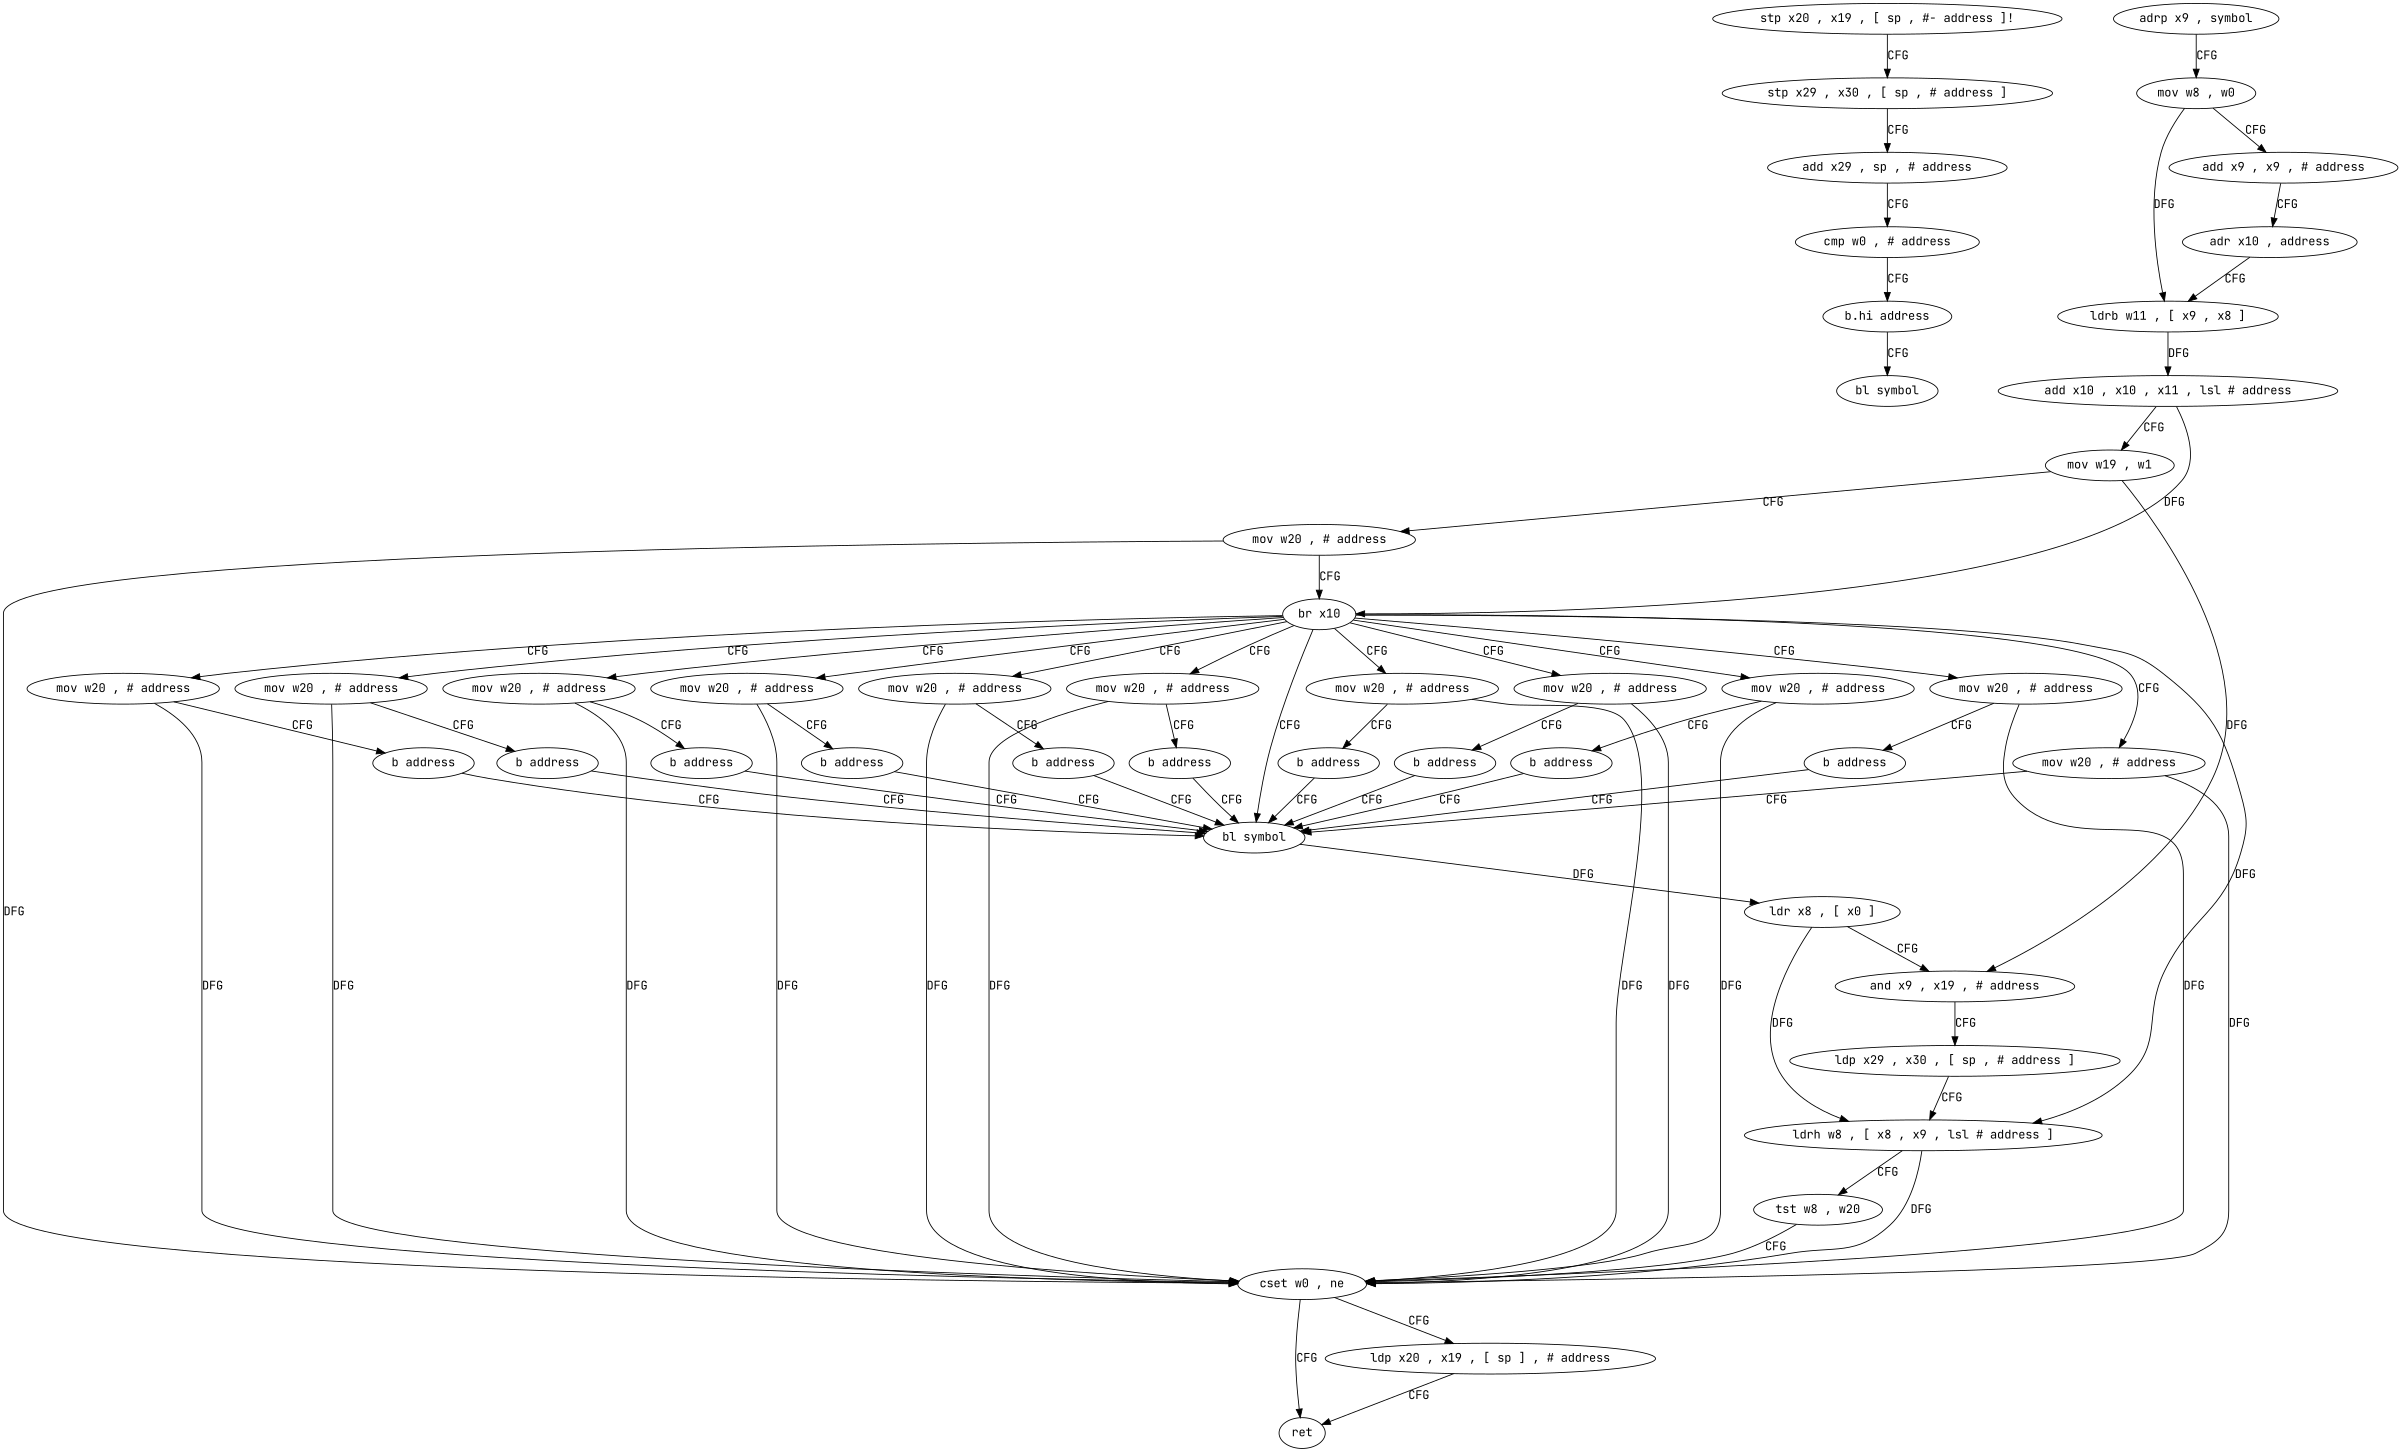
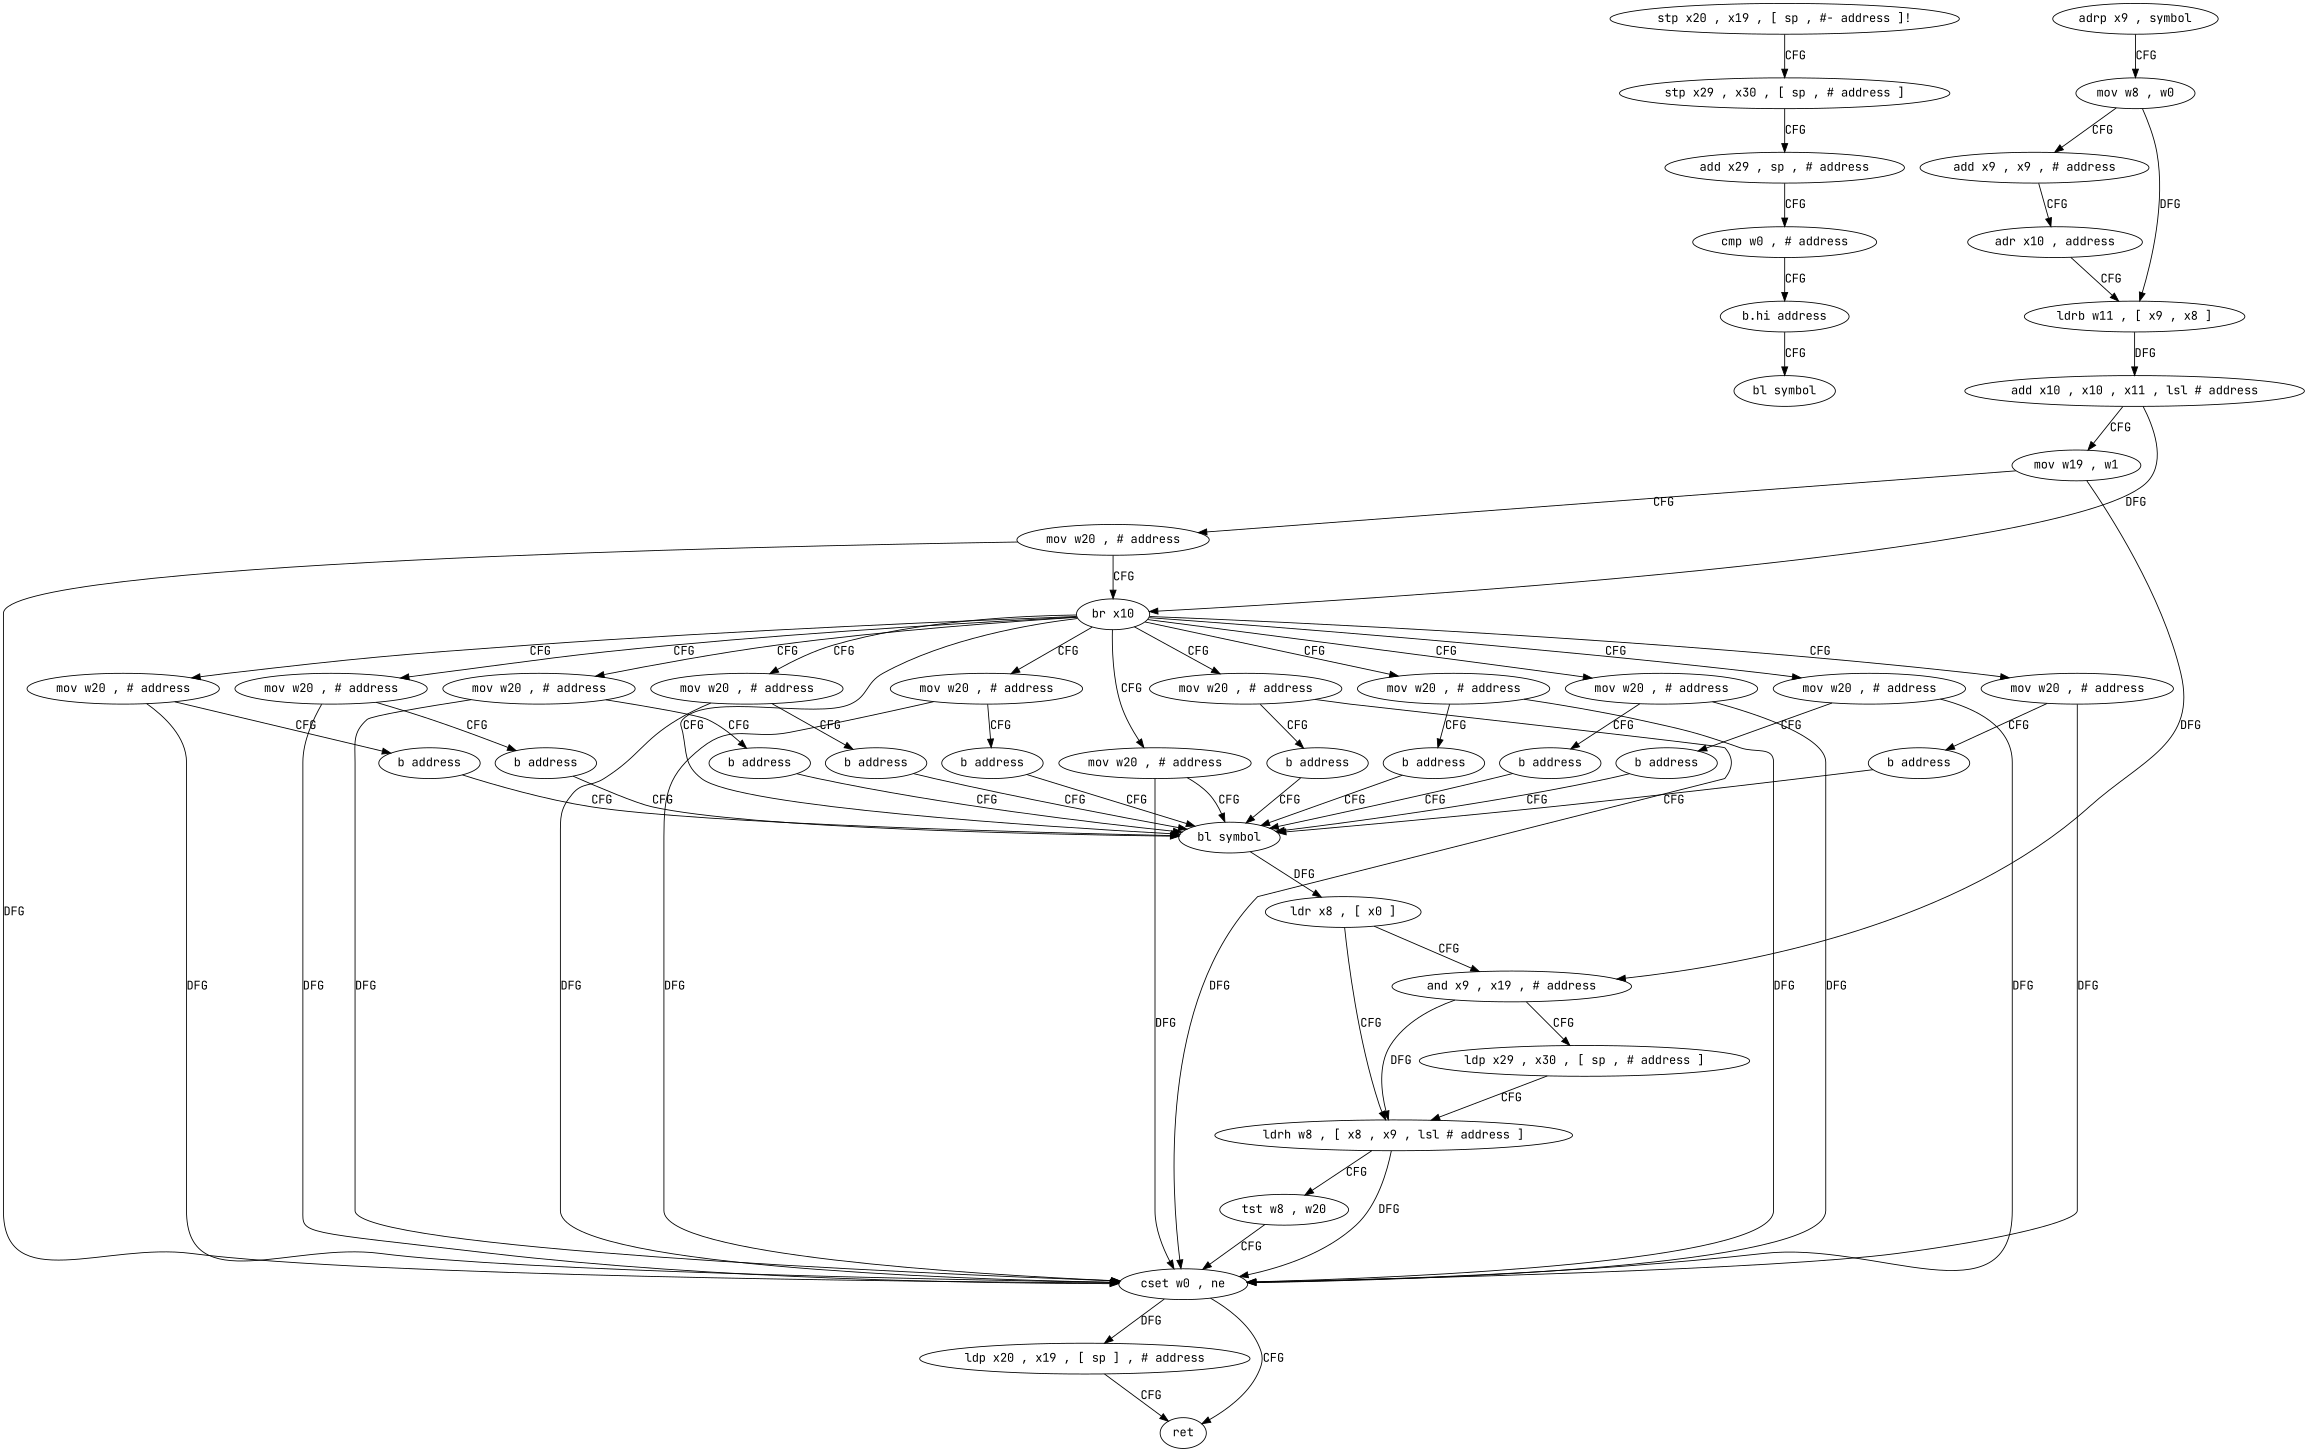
(2043, 639) -> (1394, 1040)
(1783, 1024) -> (1371, 1024)
(1419, 1321) -> (1151, 1321)
